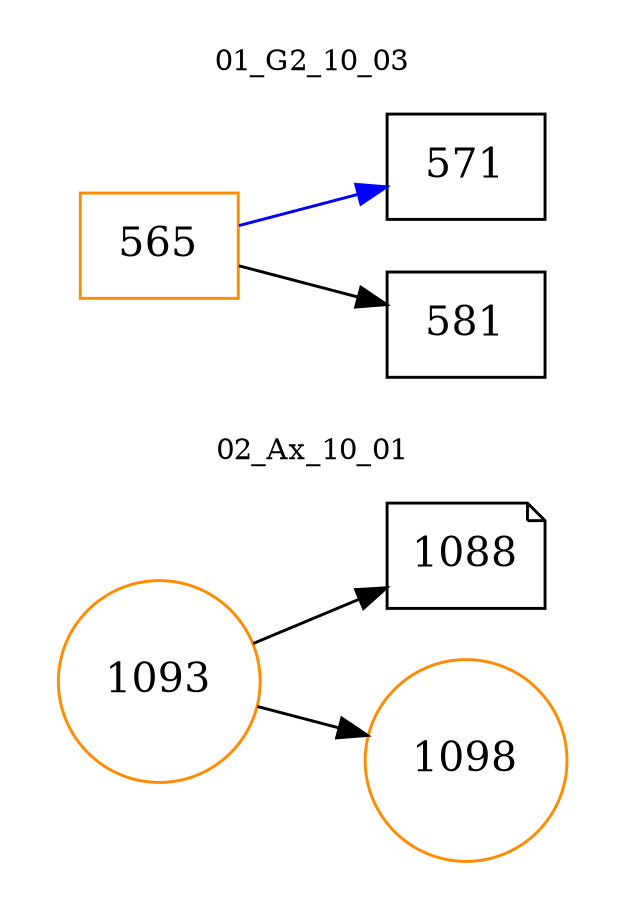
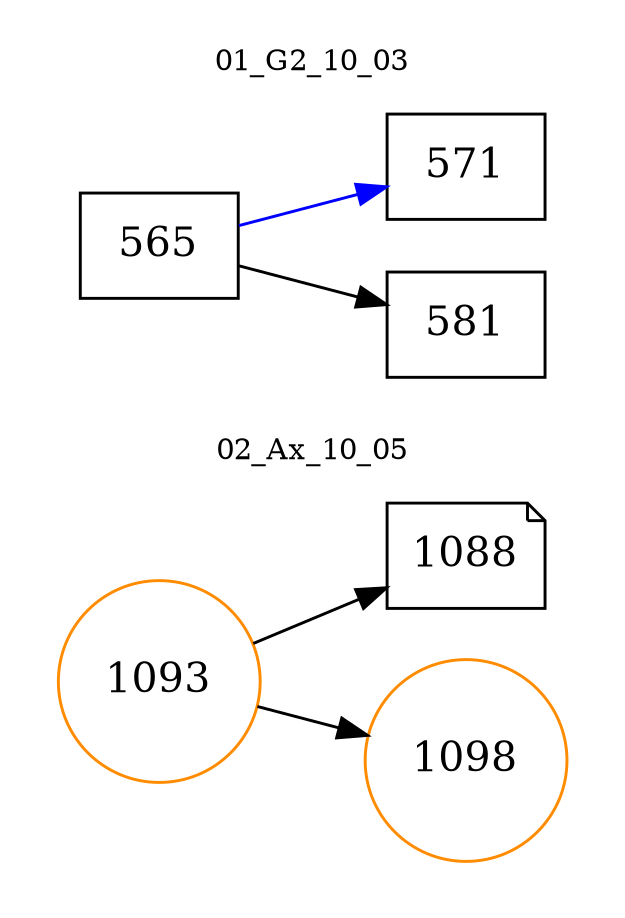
(159, 246) -> (159, 246)
(313, 452) -> (313, 452)
